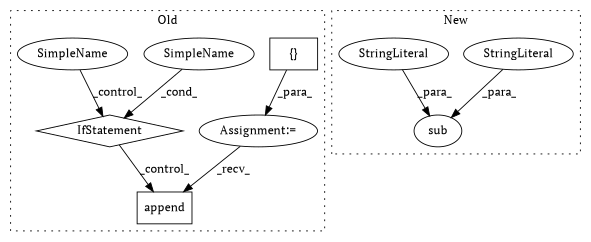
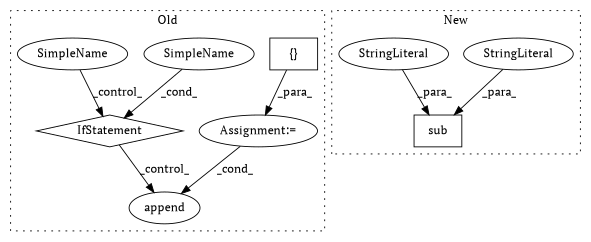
(438, 131) -> (438, 131)
(234, 169) -> (235, 169)
(165, 208) -> (165, 208)
